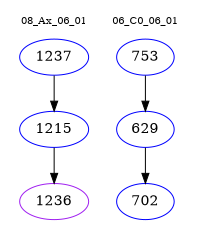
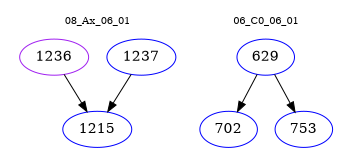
(145, 88) -> (282, 89)
(54, 161) -> (73, 89)
